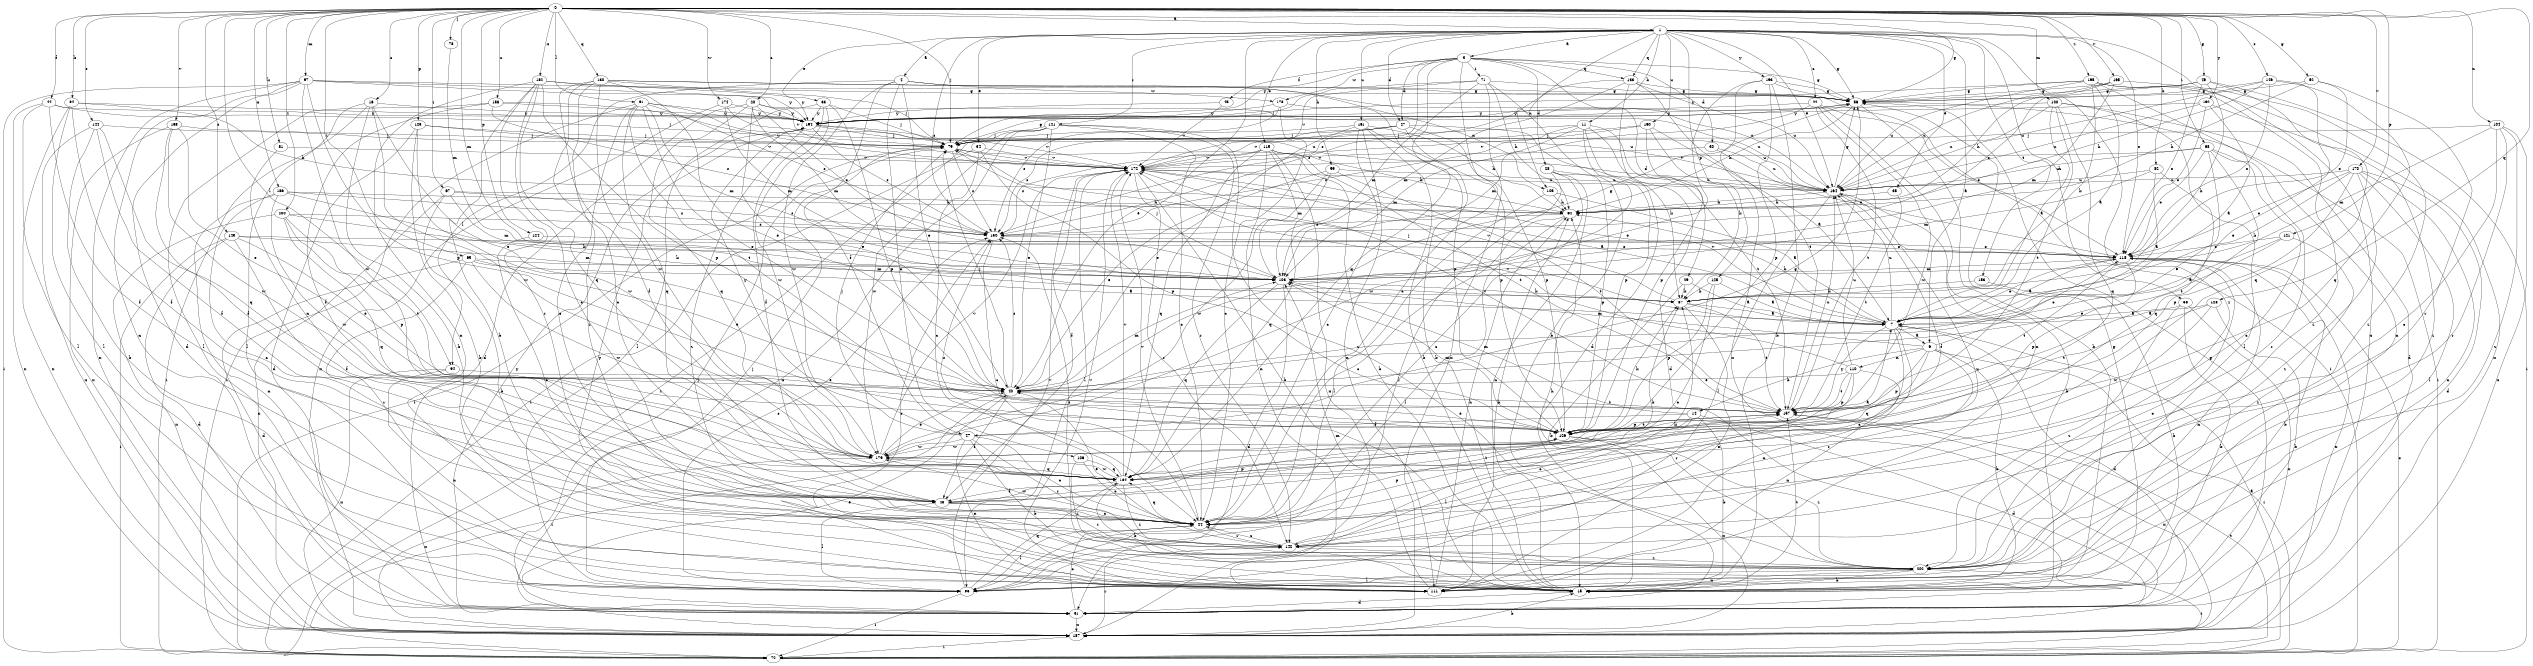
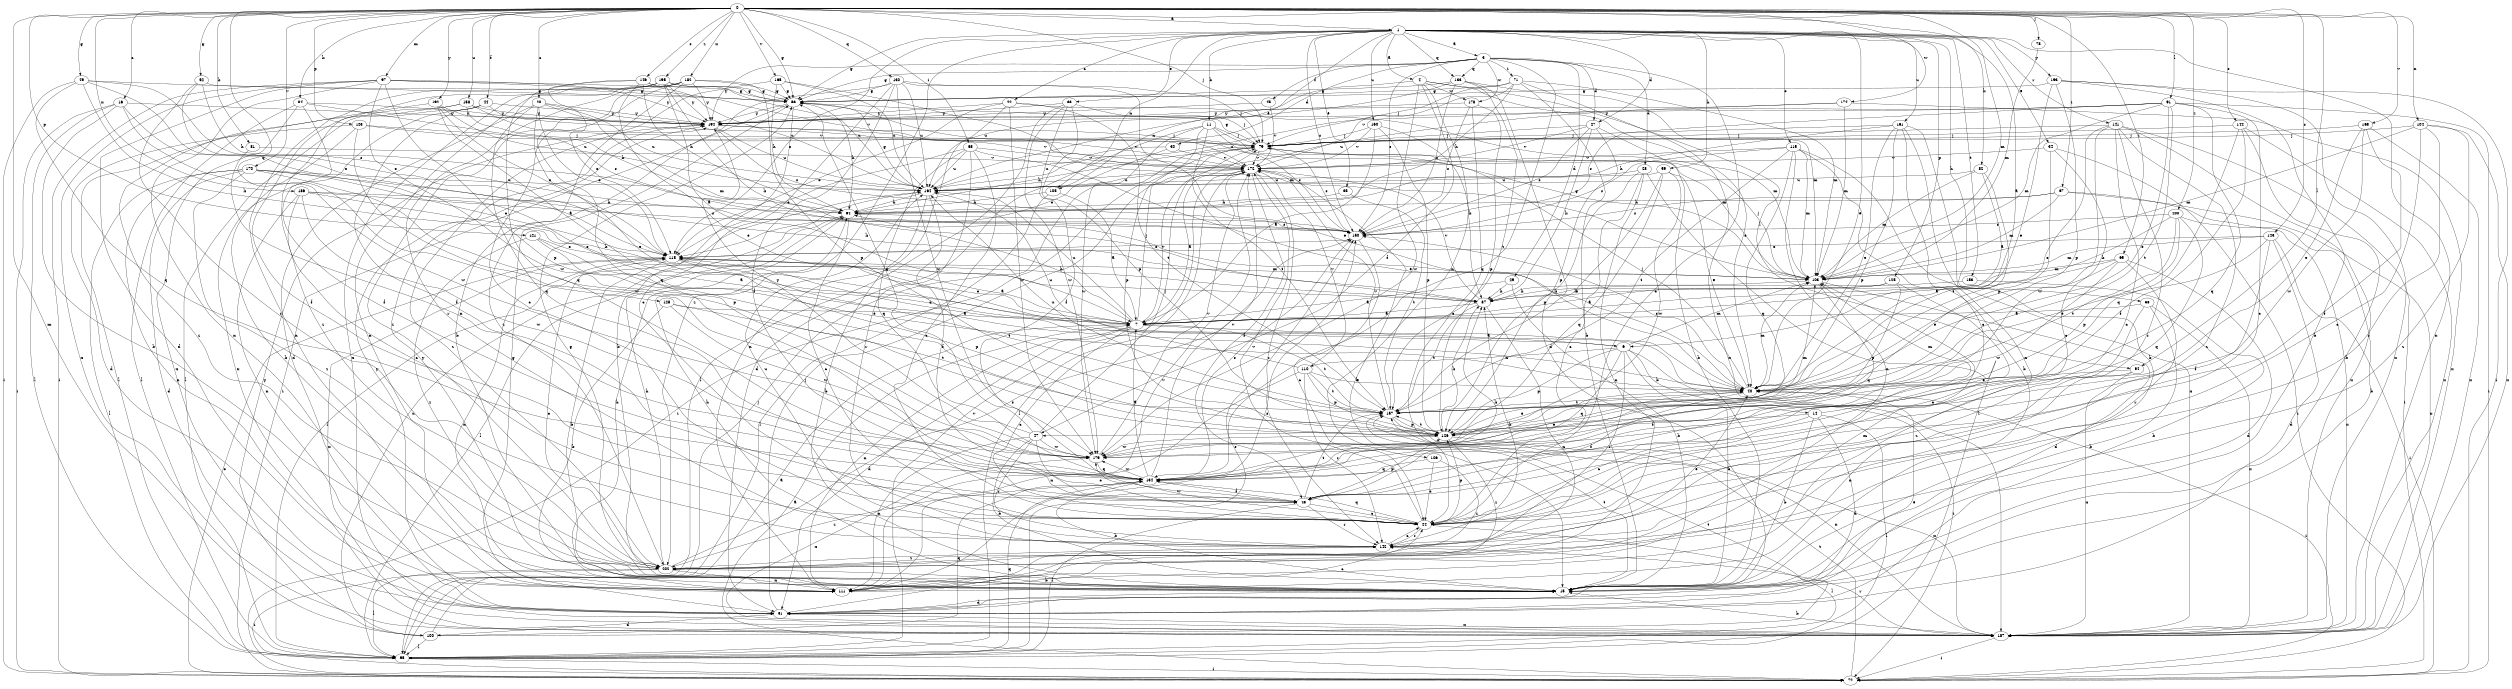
(536, 236) -> none
(1842, 369) -> (1325, 369)
(2190, 599) -> (607, 625)
